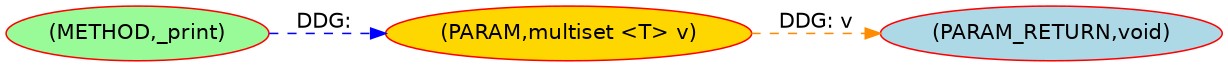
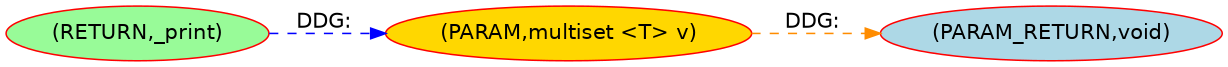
(816, 22) -> (816, 22)
(138, 33) -> (138, 33)
